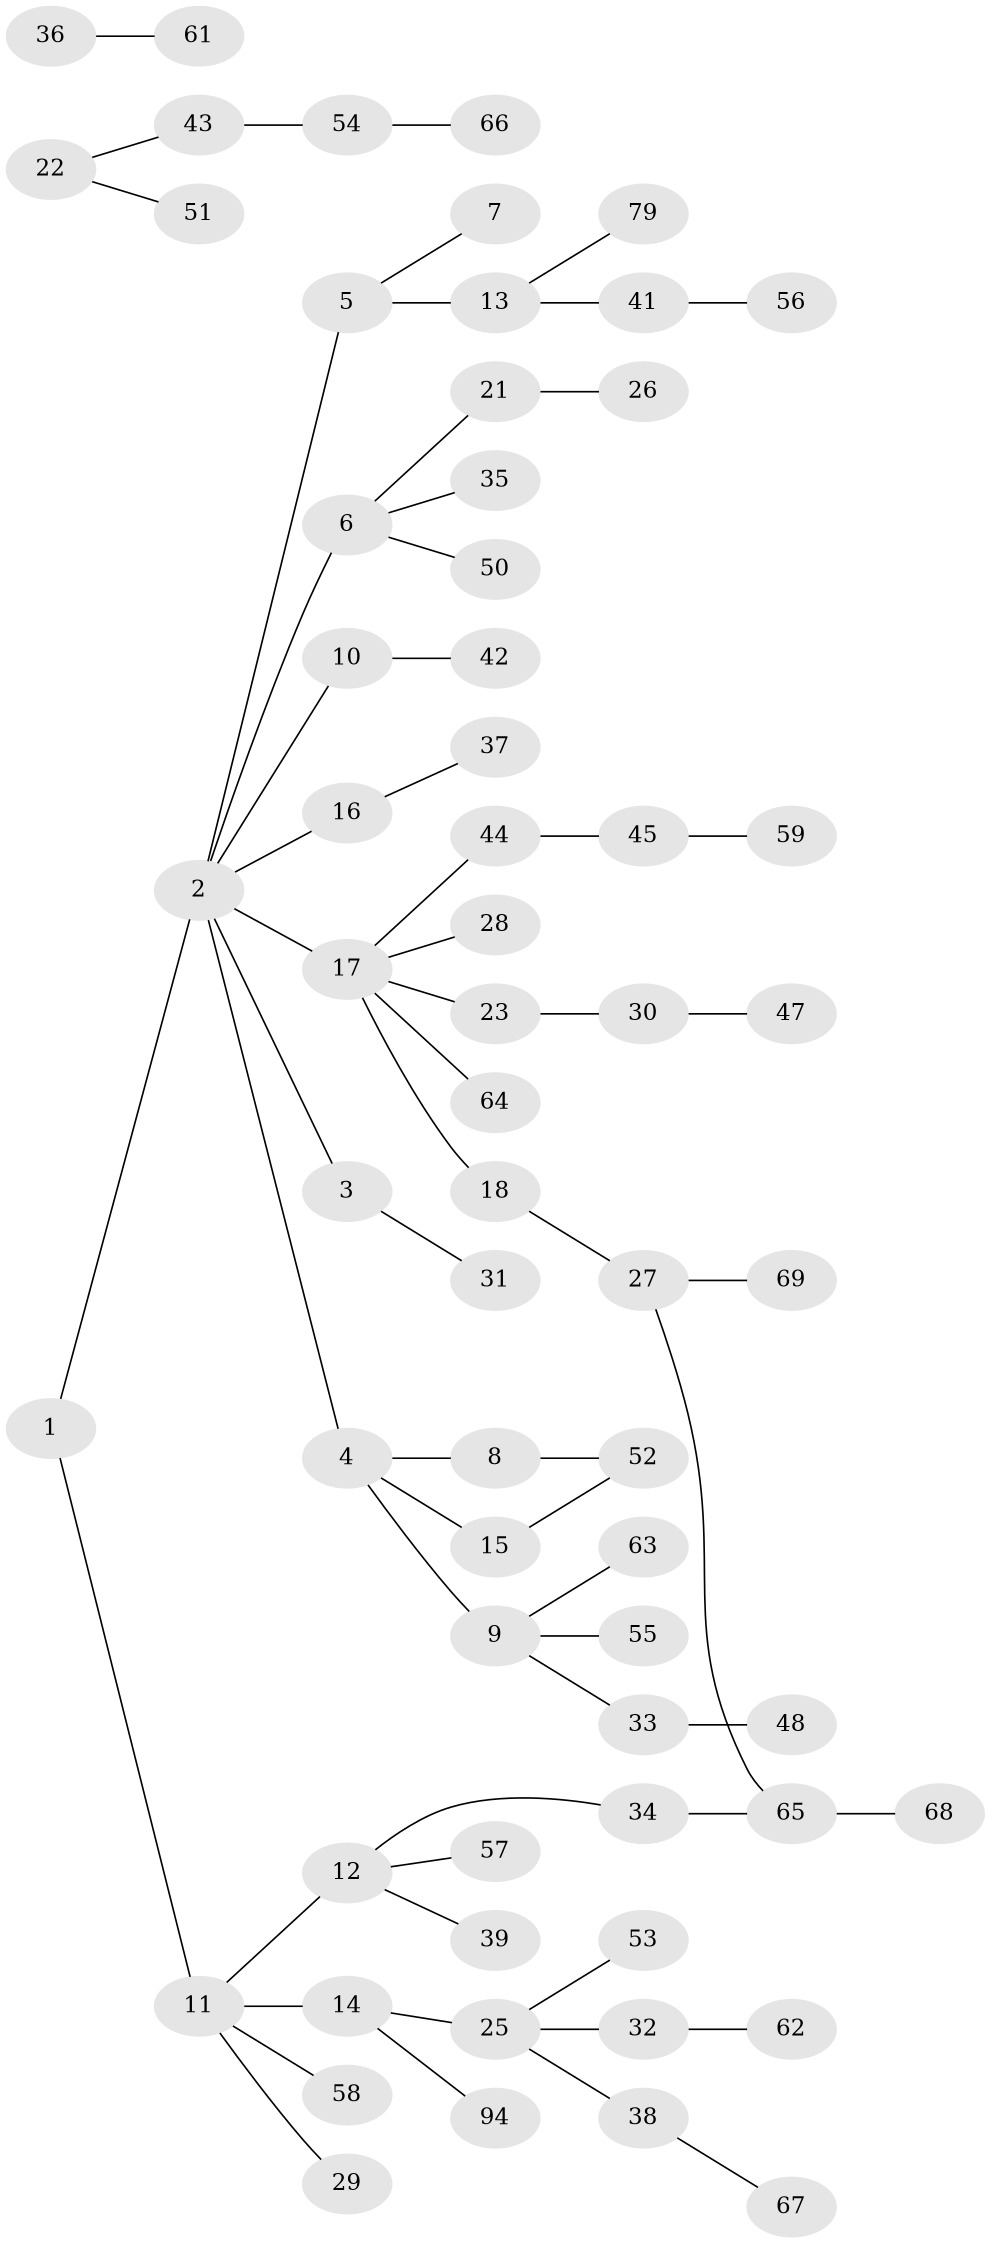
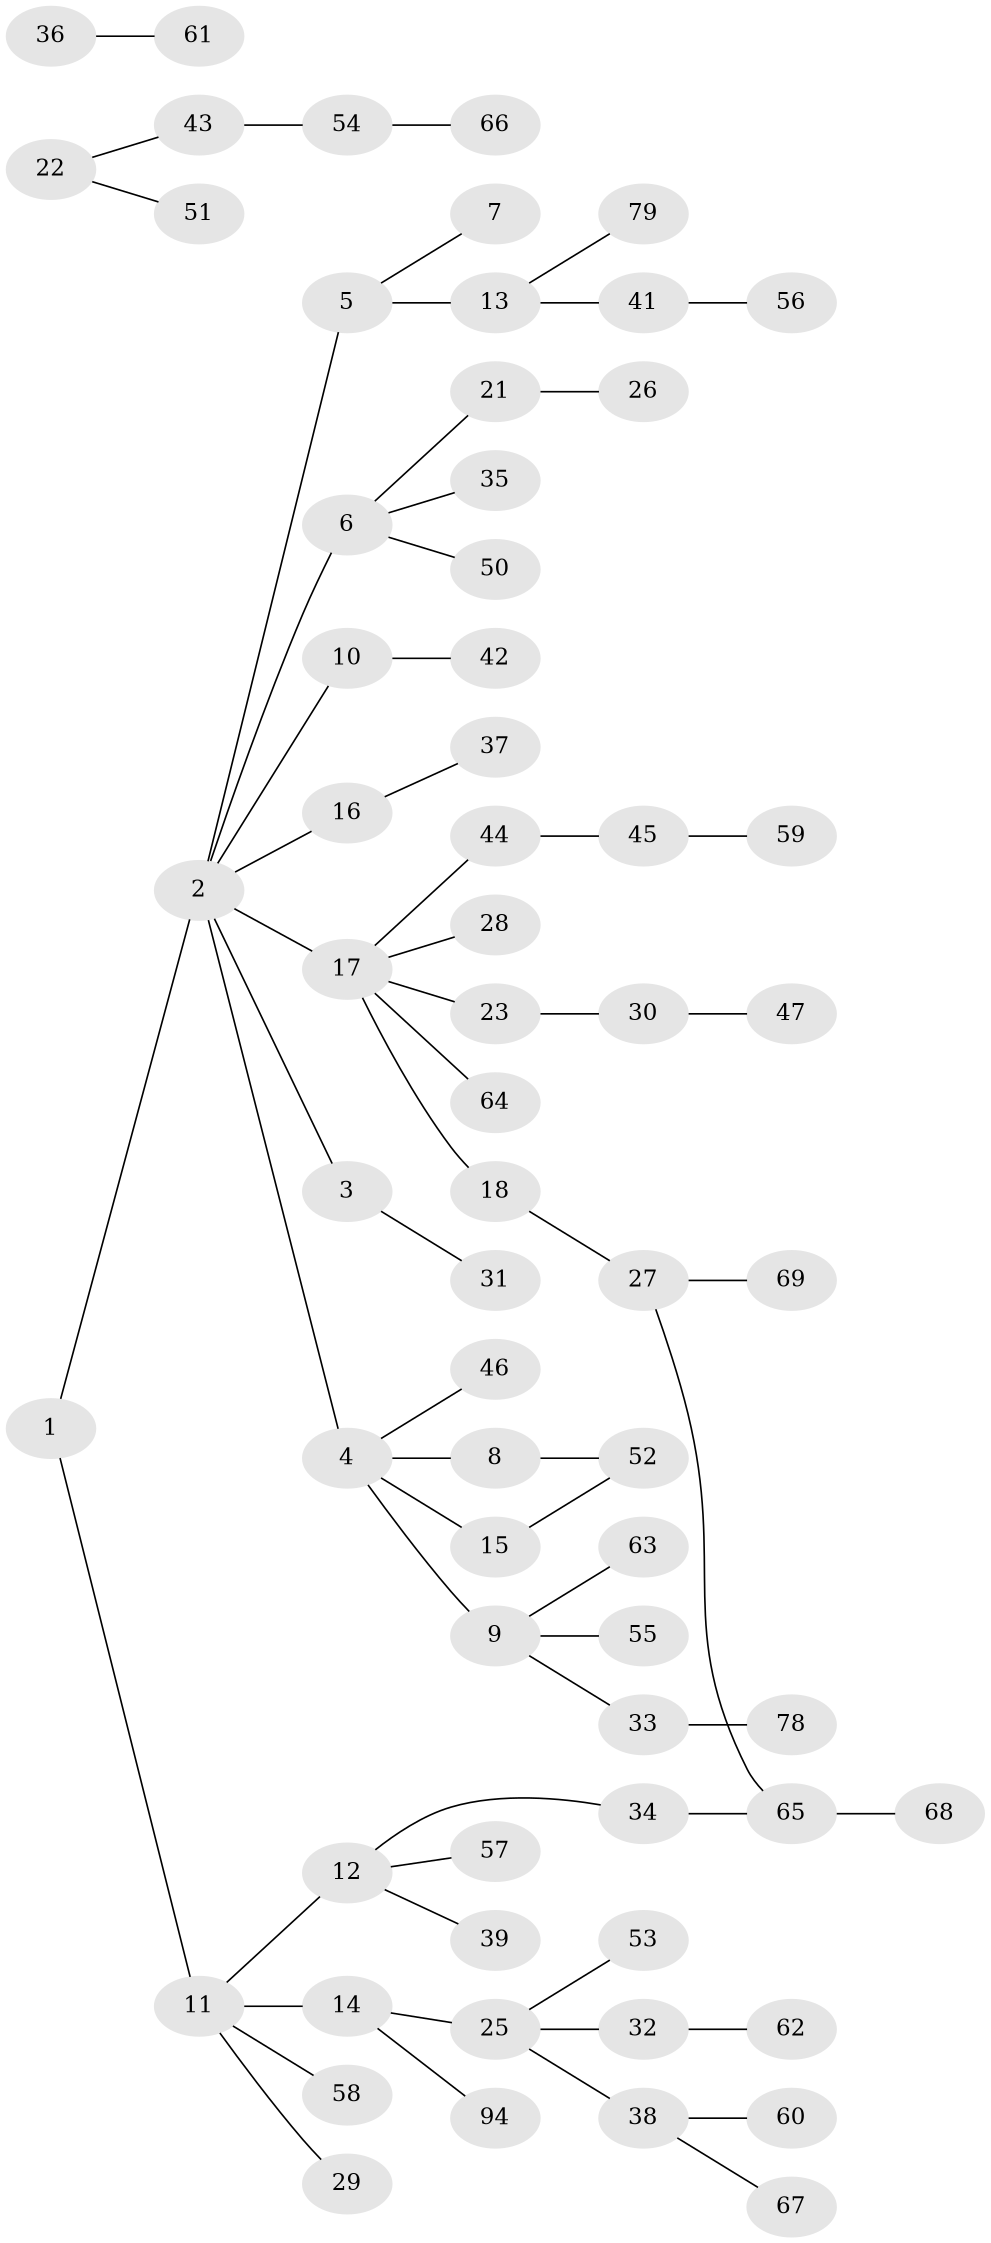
none -> (495, 1369)
(792, 1725) -> (792, 1725)
none -> (792, 2118)
